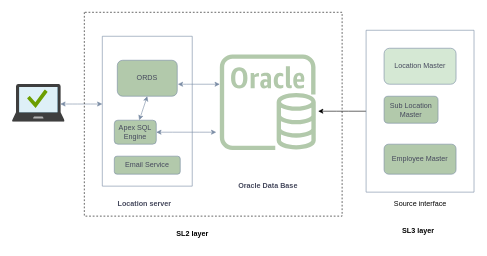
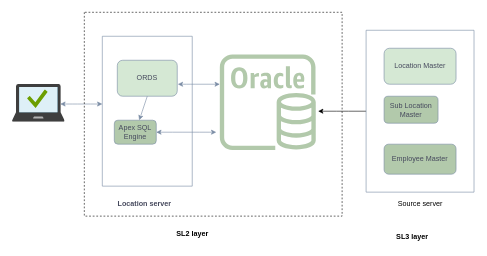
(147, 78) -> (147, 78)
(145, 102) -> (146, 99)
(147, 165) -> none
(268, 186) -> none
(421, 204) -> (421, 204)
(426, 231) -> (420, 237)
